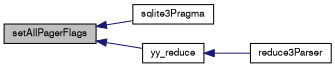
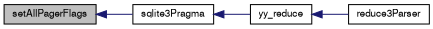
(125, 46) -> (237, 14)
